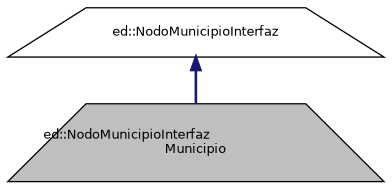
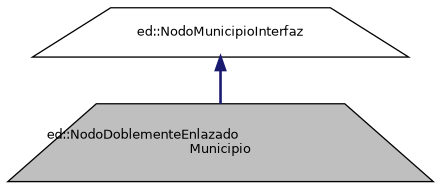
(196, 143) -> (221, 143)
